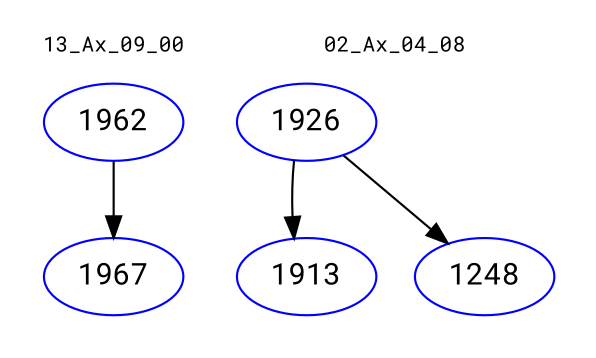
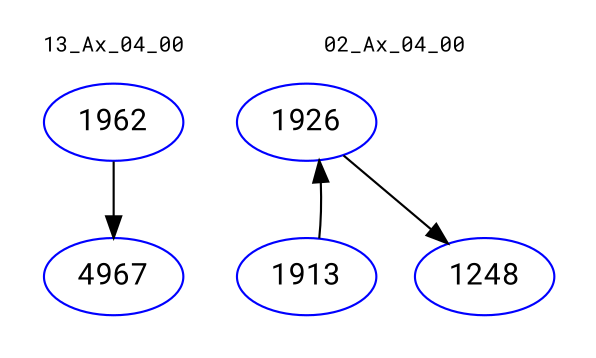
(115, 46) -> (115, 46)
(396, 46) -> (396, 46)
(292, 189) -> (321, 211)
(114, 277) -> (114, 277)
